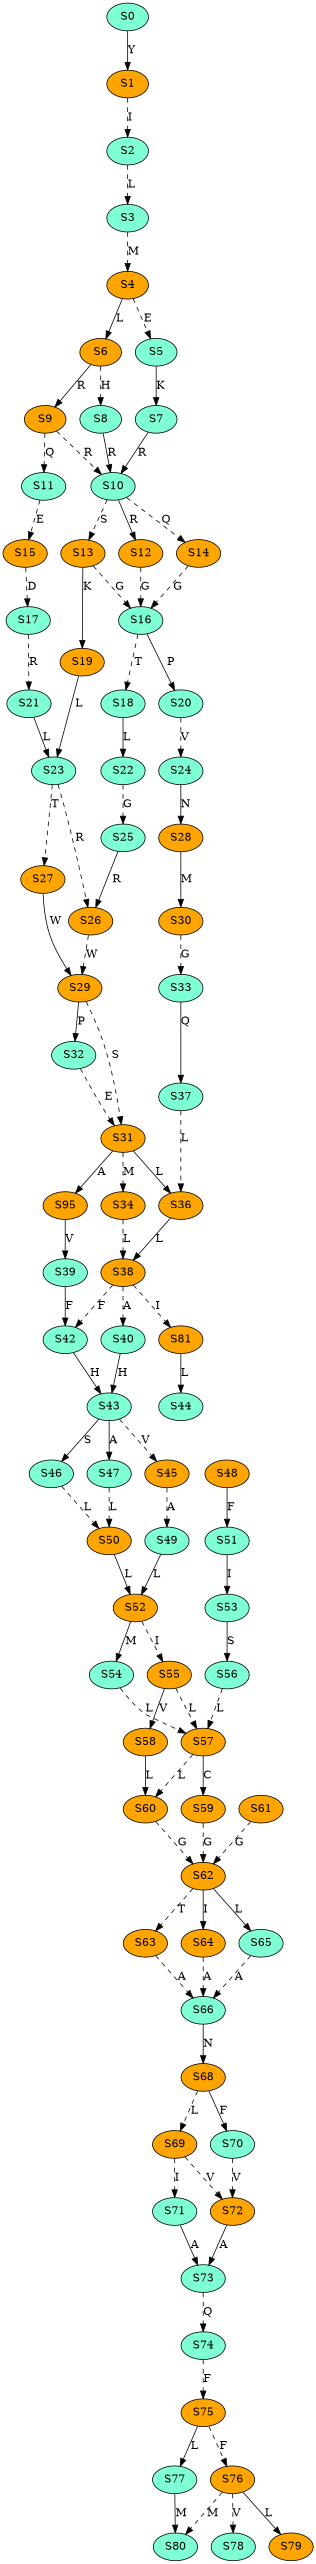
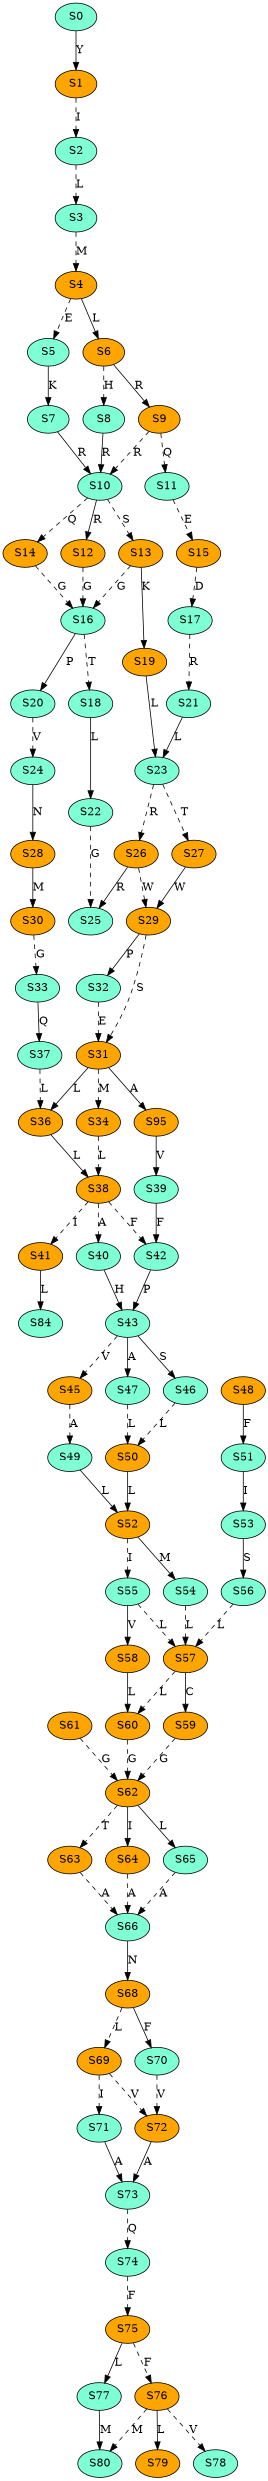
(108, 876) -> (116, 884)
(181, 1340) -> (41, 1256)
(95, 1373) -> (147, 1290)
(181, 1407) -> (41, 1324)
(169, 1675) -> (128, 1592)
